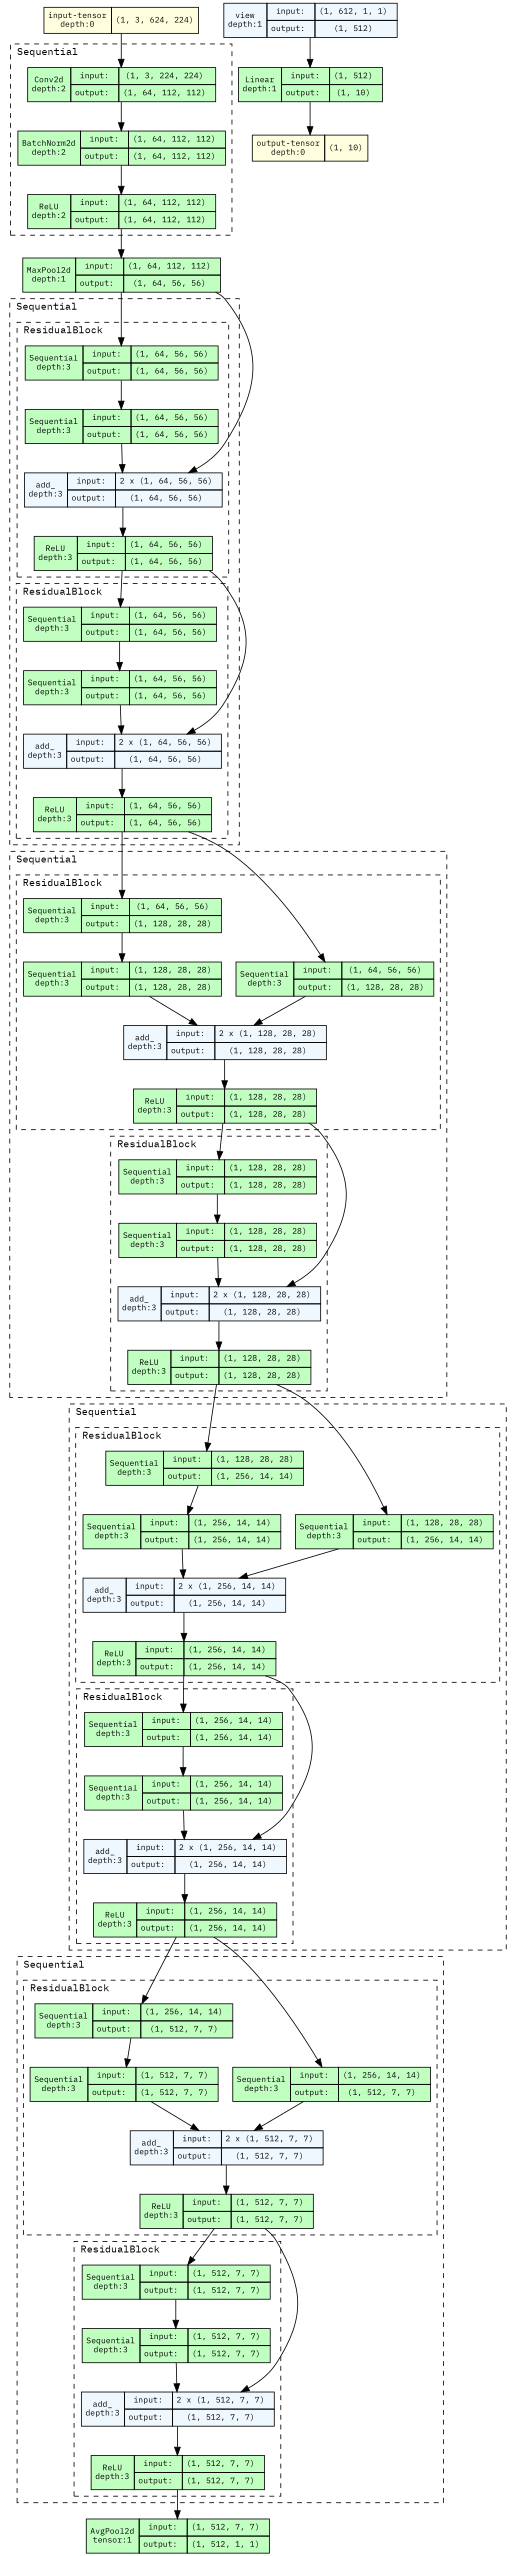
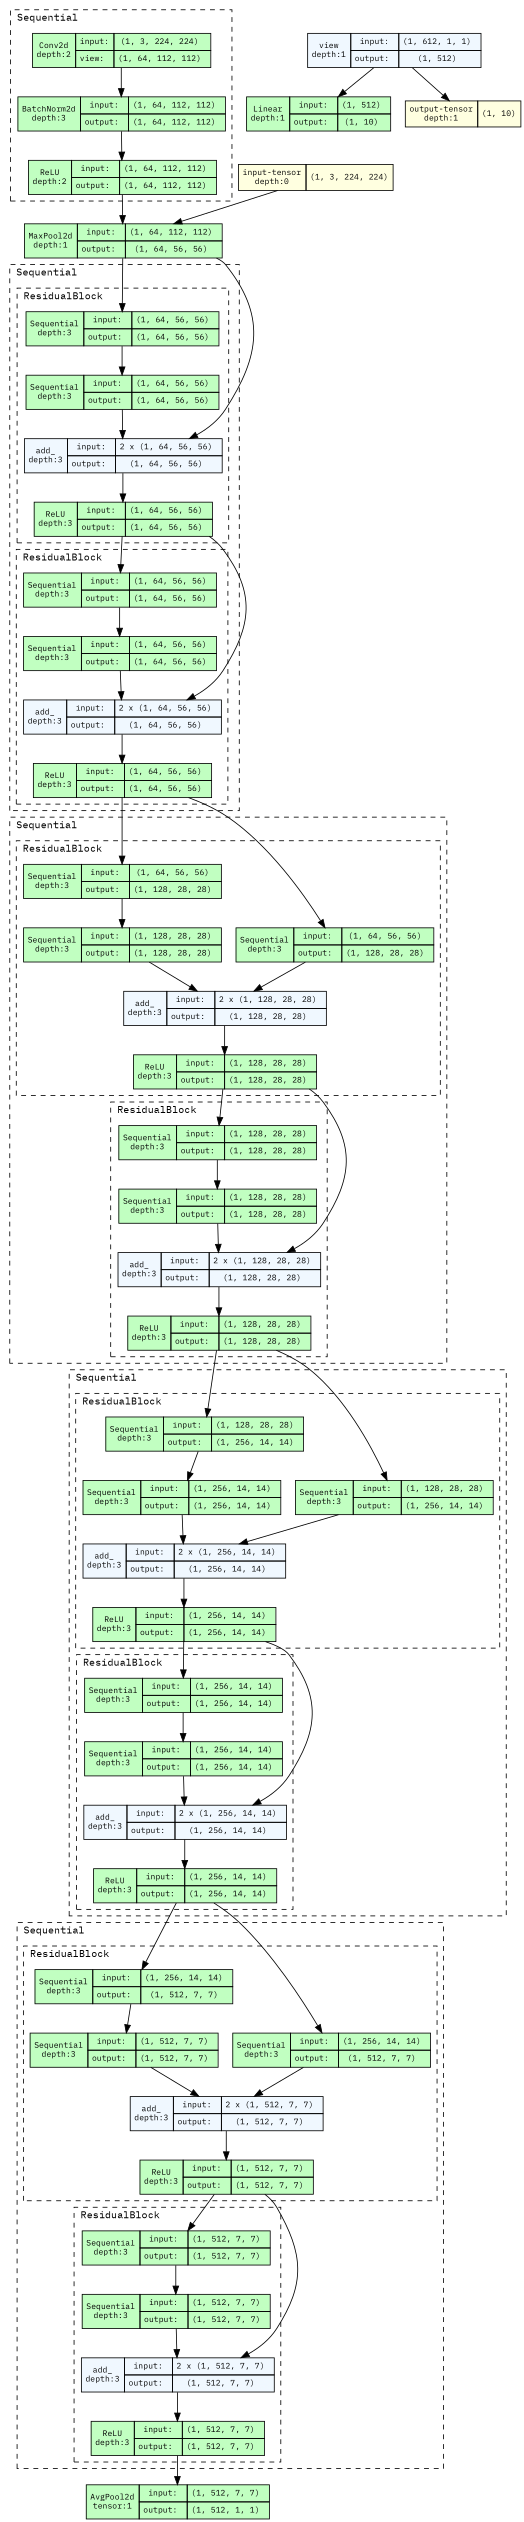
(155, 20) -> (350, 177)
(121, 49) -> (227, 207)
(95, 93) -> (95, 59)
(310, 114) -> (428, 81)
(49, 152) -> (49, 118)
(289, 152) -> (442, 118)
